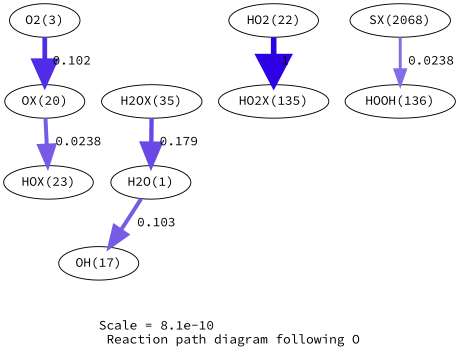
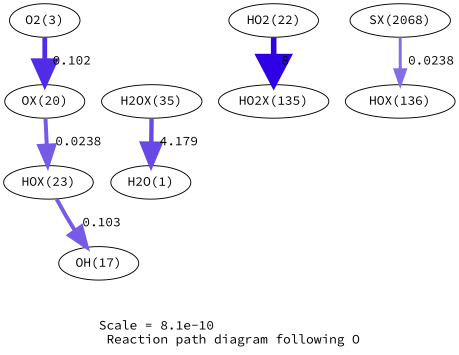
(282, 61) -> (282, 61)
(400, 101) -> (400, 101)
(175, 142) -> (175, 142)
(131, 215) -> (66, 215)
